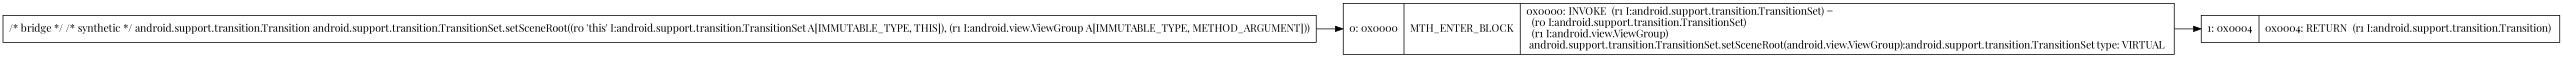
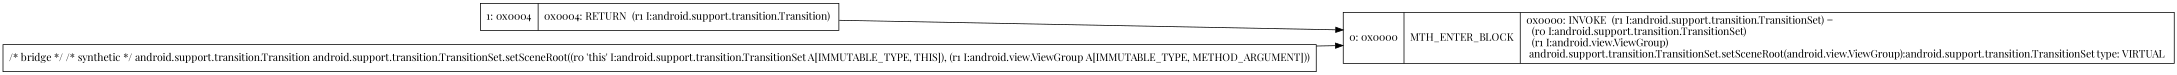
(2184, 29) -> (1087, 25)
